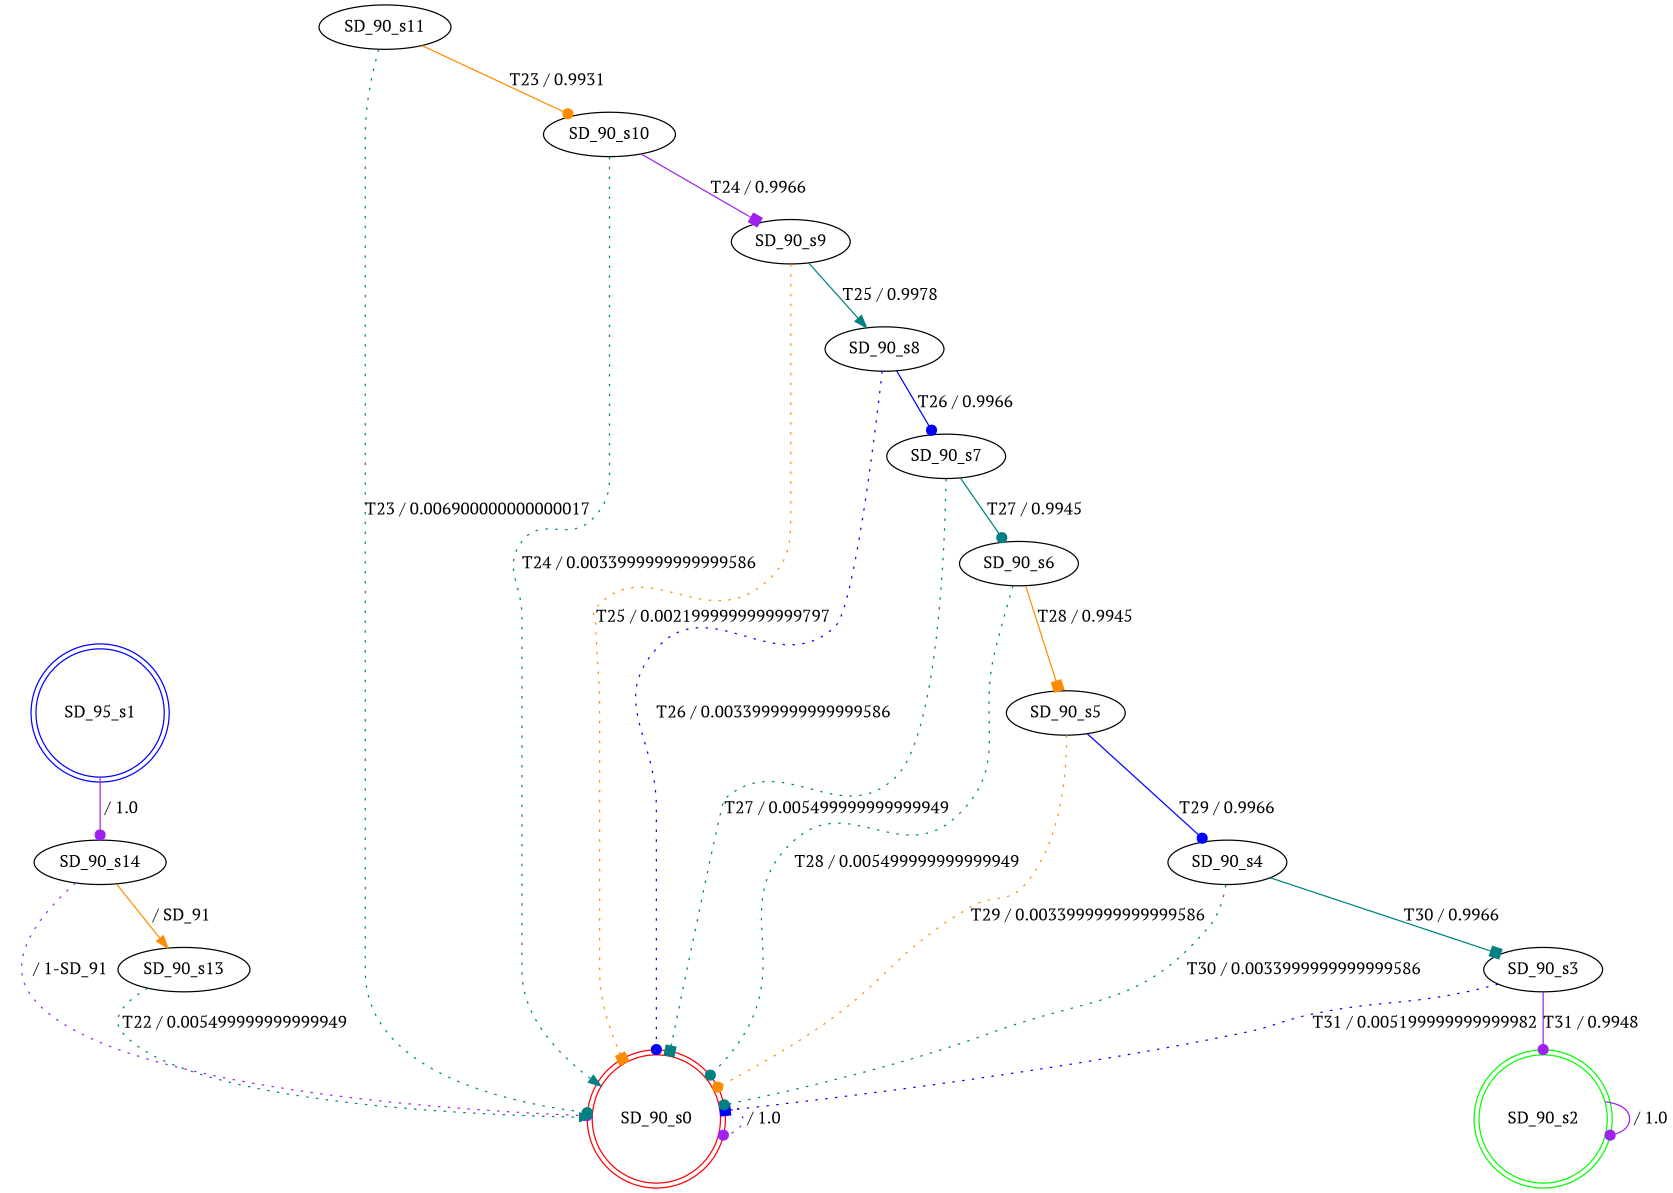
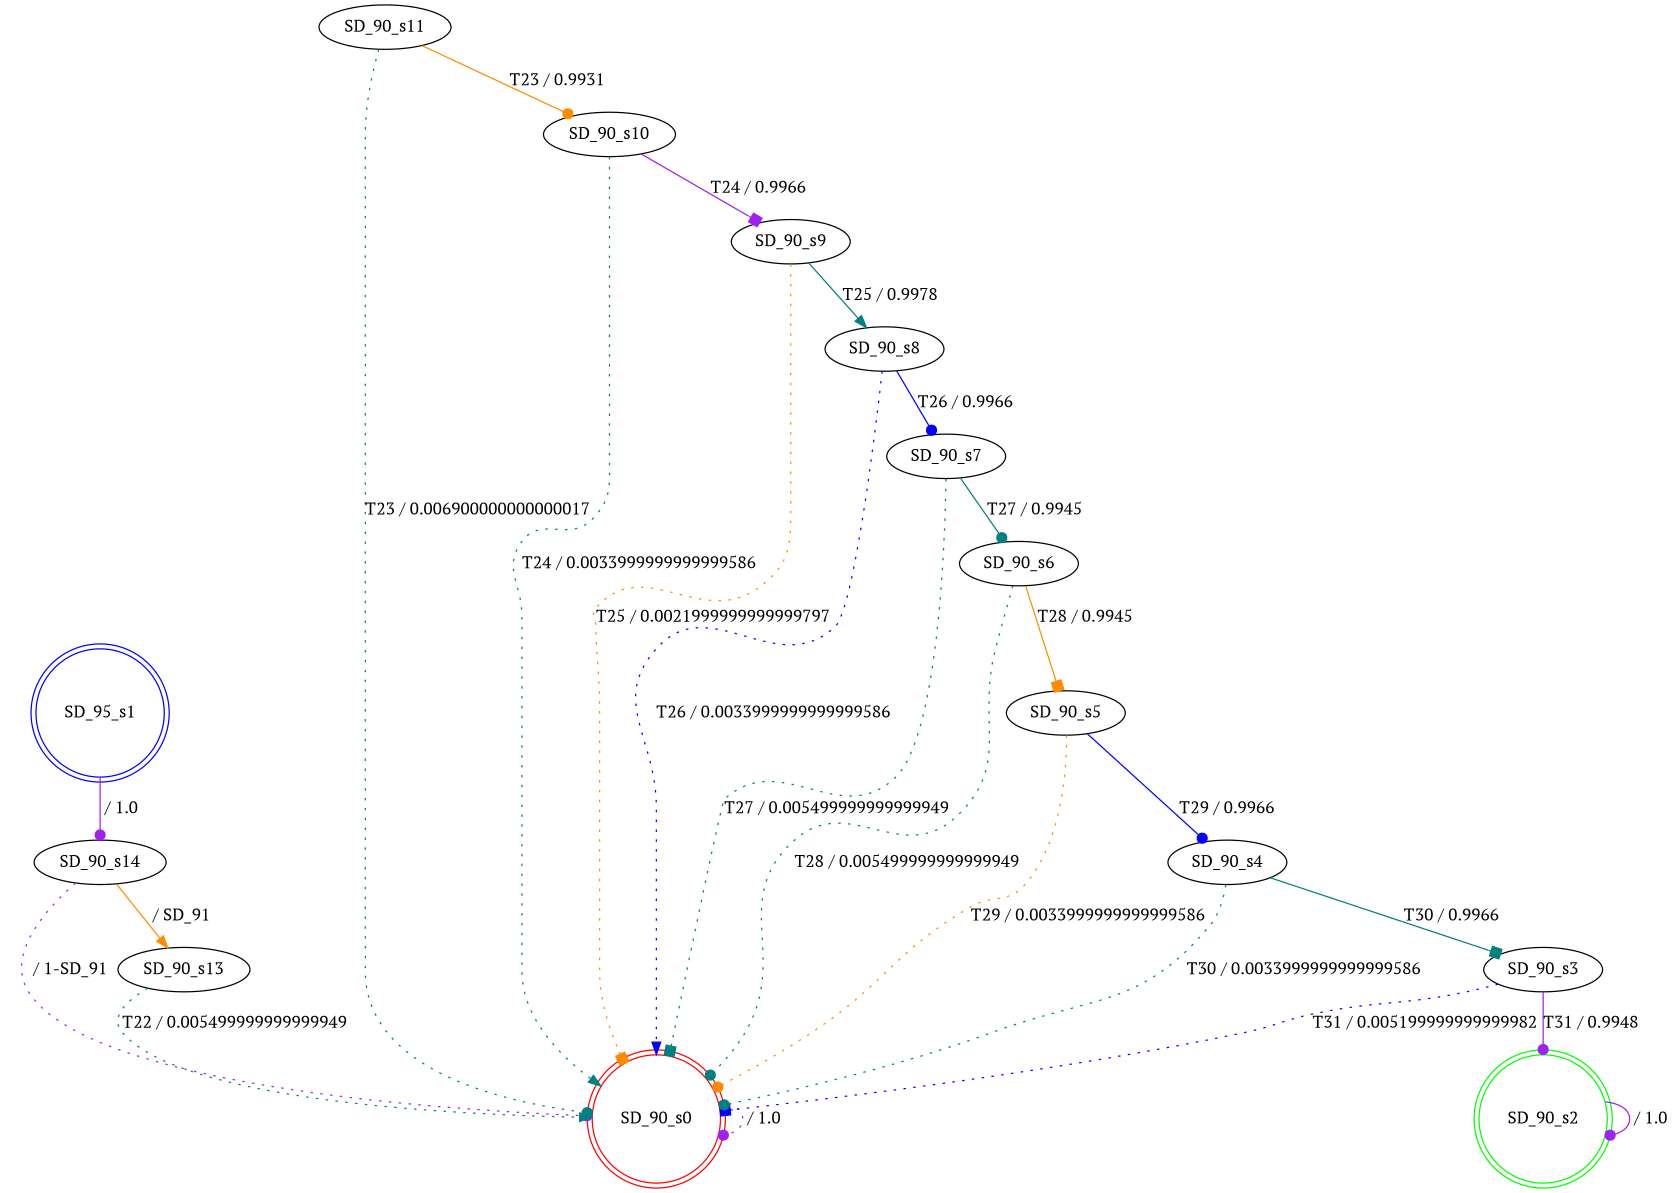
(676, 633) -> (676, 633)
